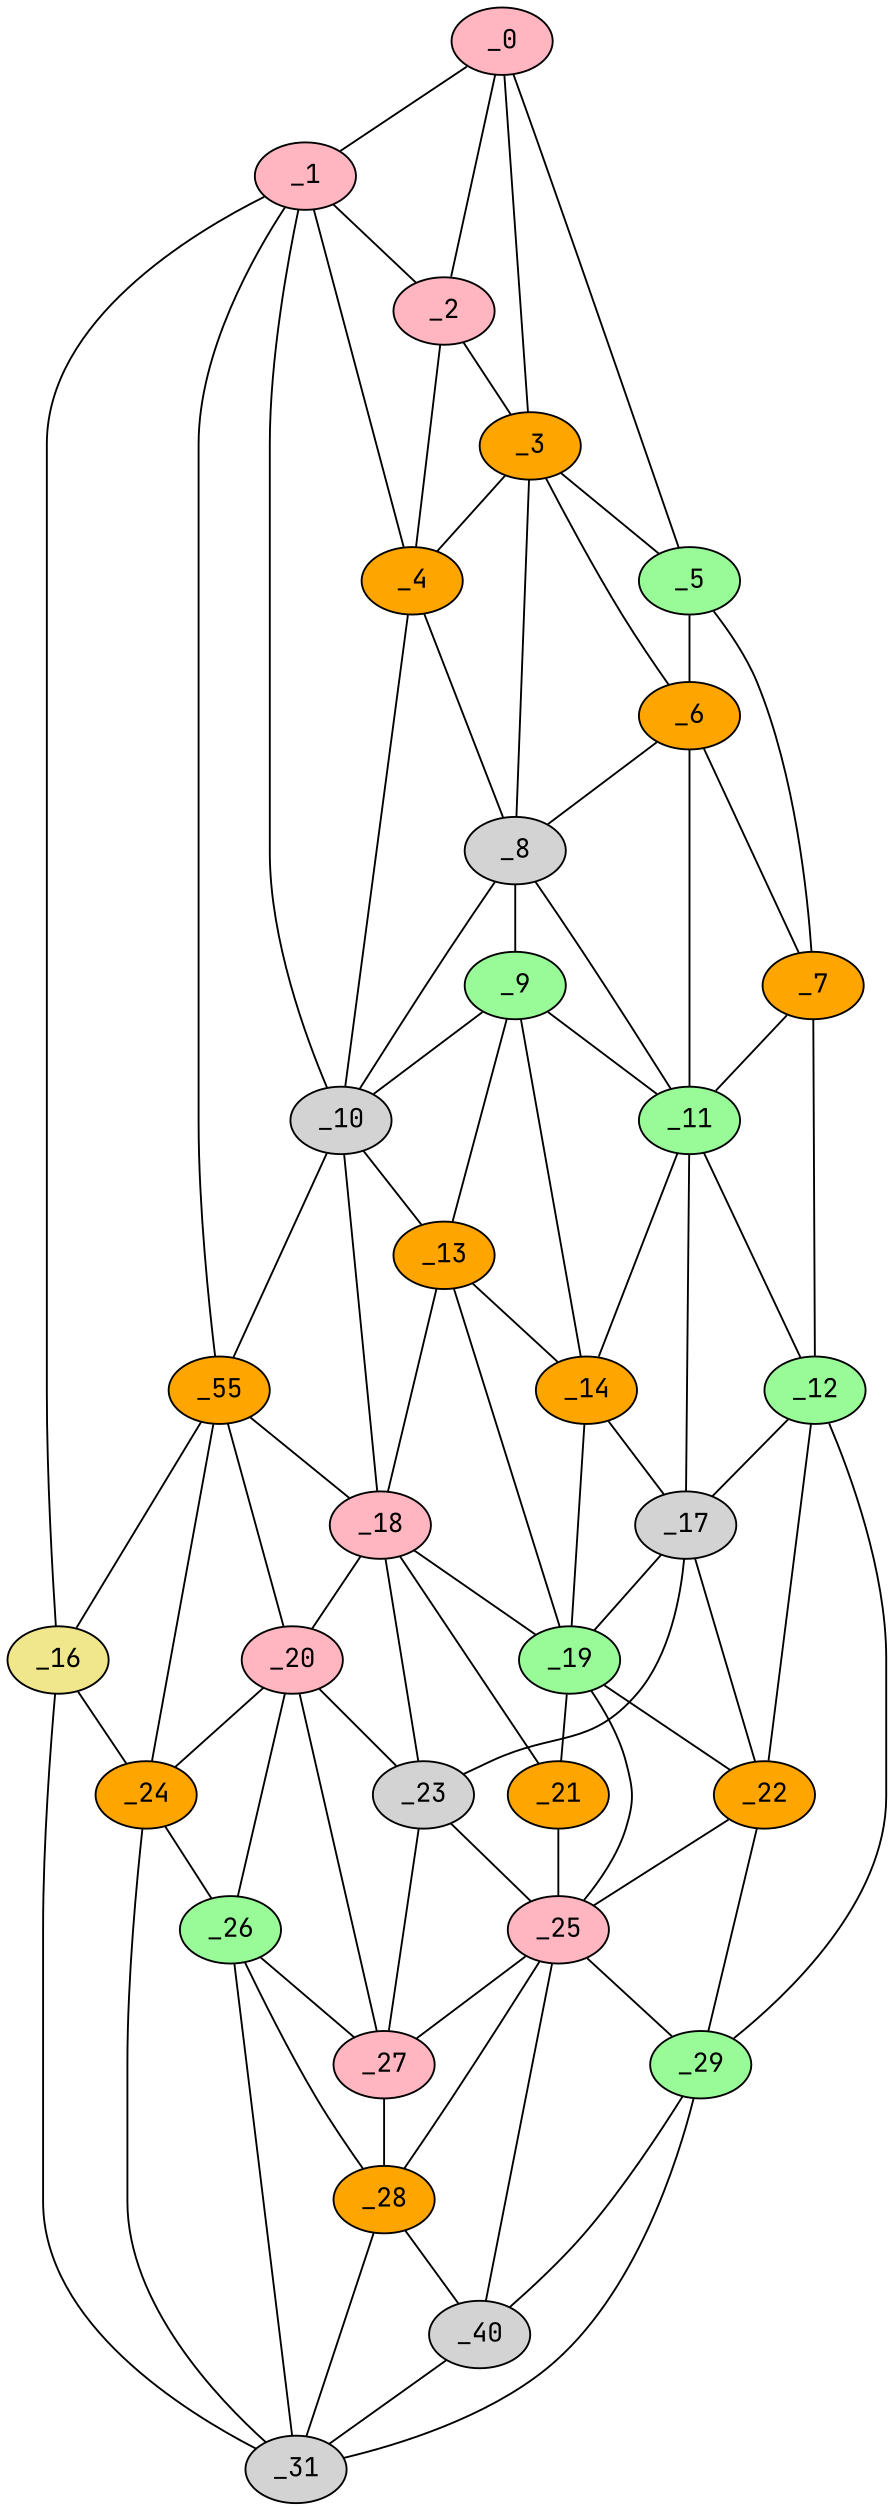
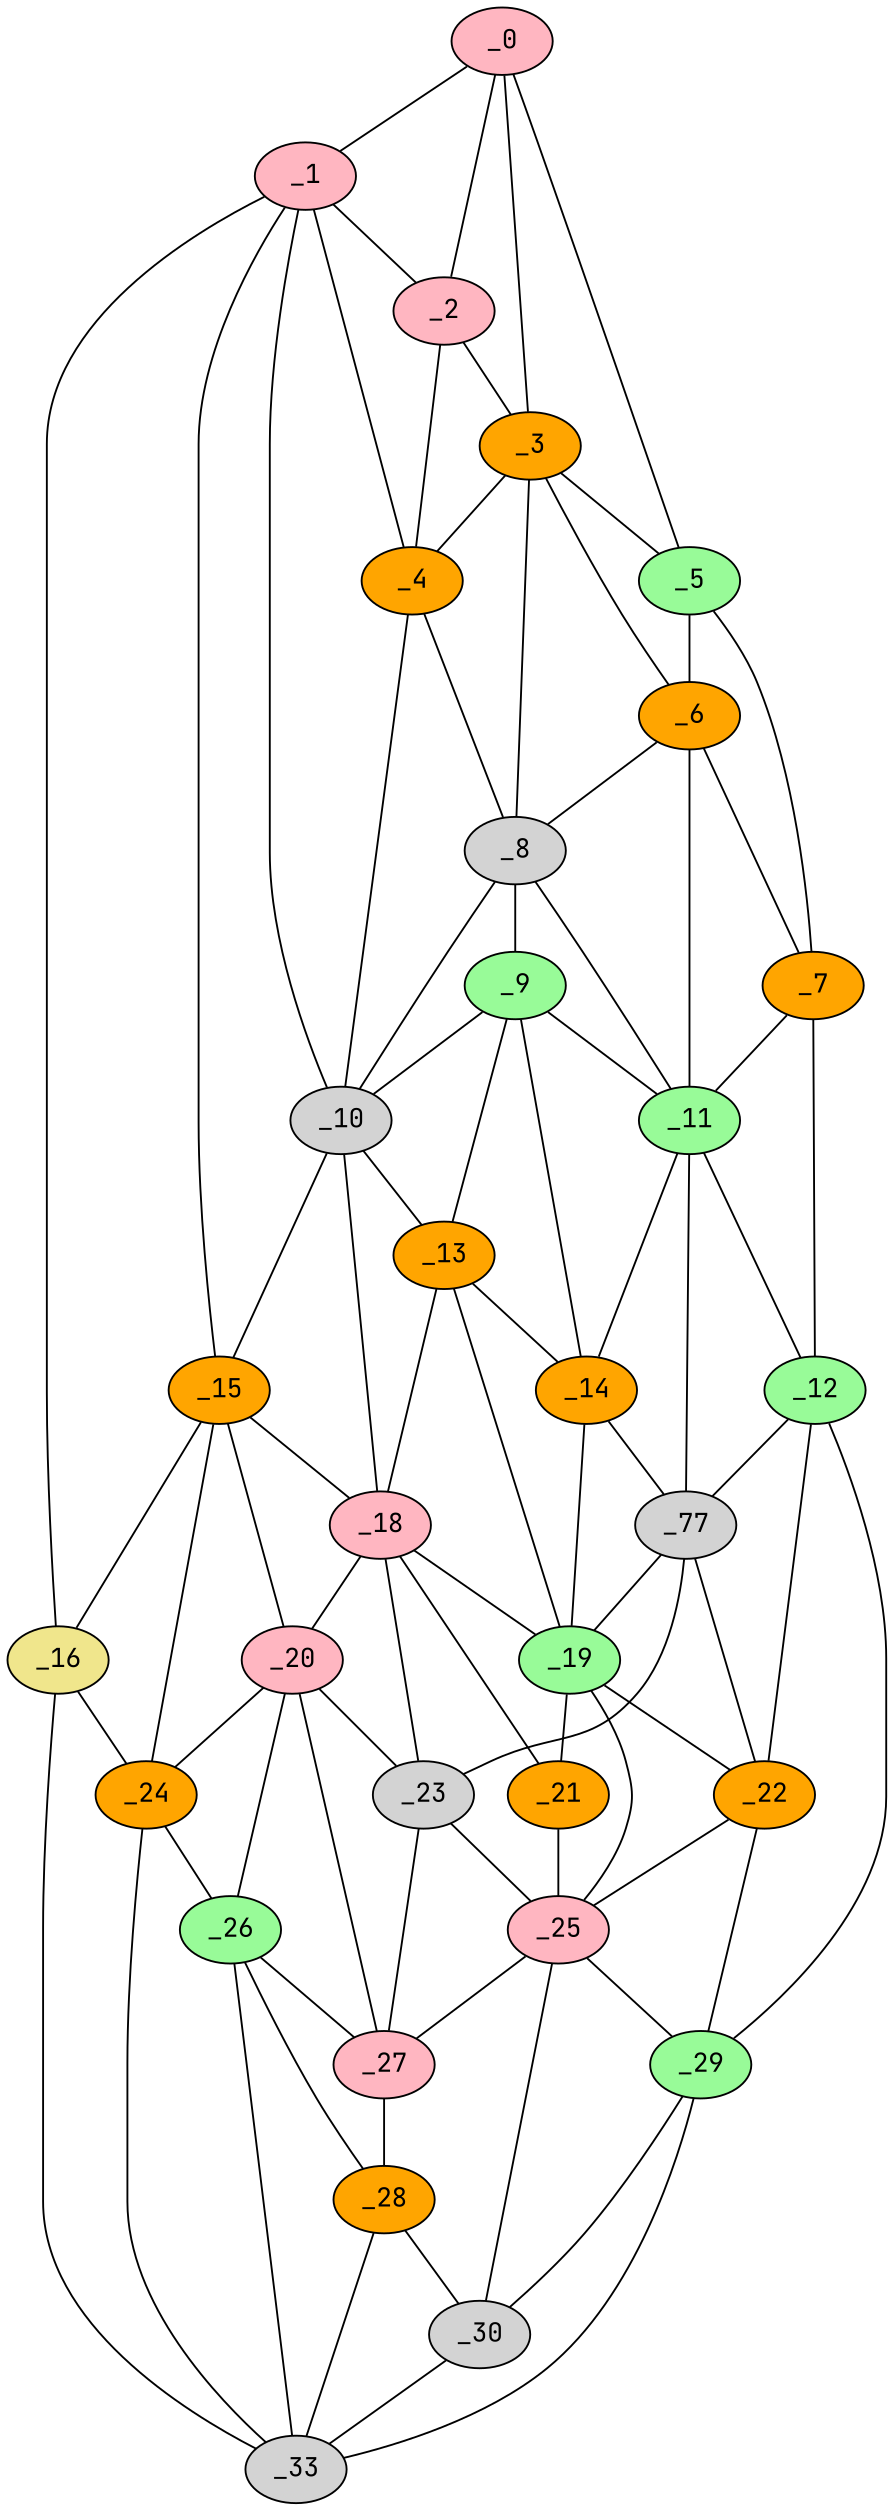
(219, 1390) -> (219, 1390)
(686, 1525) -> (686, 1525)
(473, 2066) -> none
(480, 2335) -> (480, 2335)
(296, 2469) -> (296, 2469)
